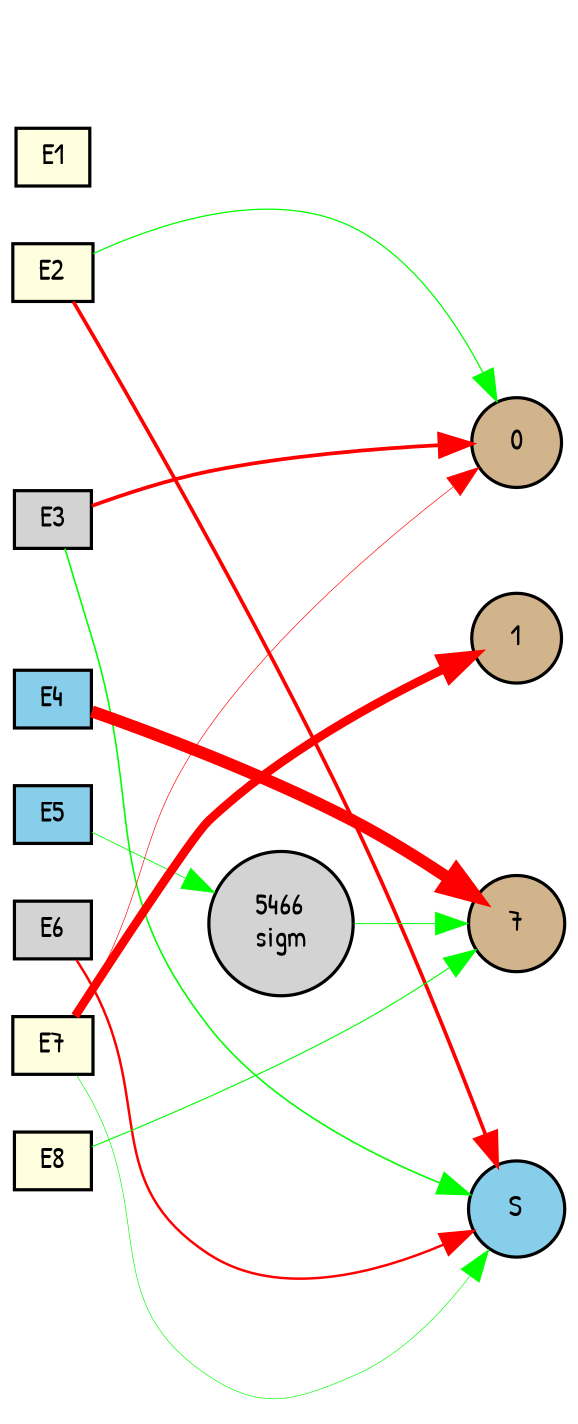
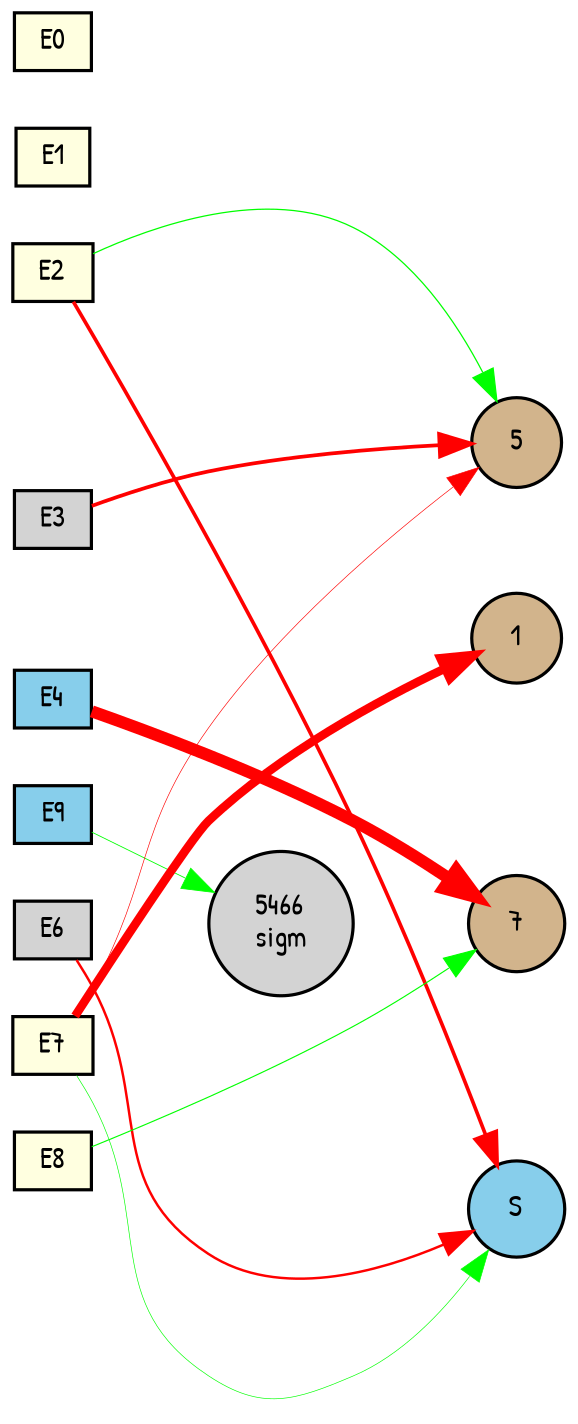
none -> (53, 42)
(517, 443) -> (517, 443)
(53, 815) -> (53, 815)
(379, 924) -> none
(160, 949) -> none
